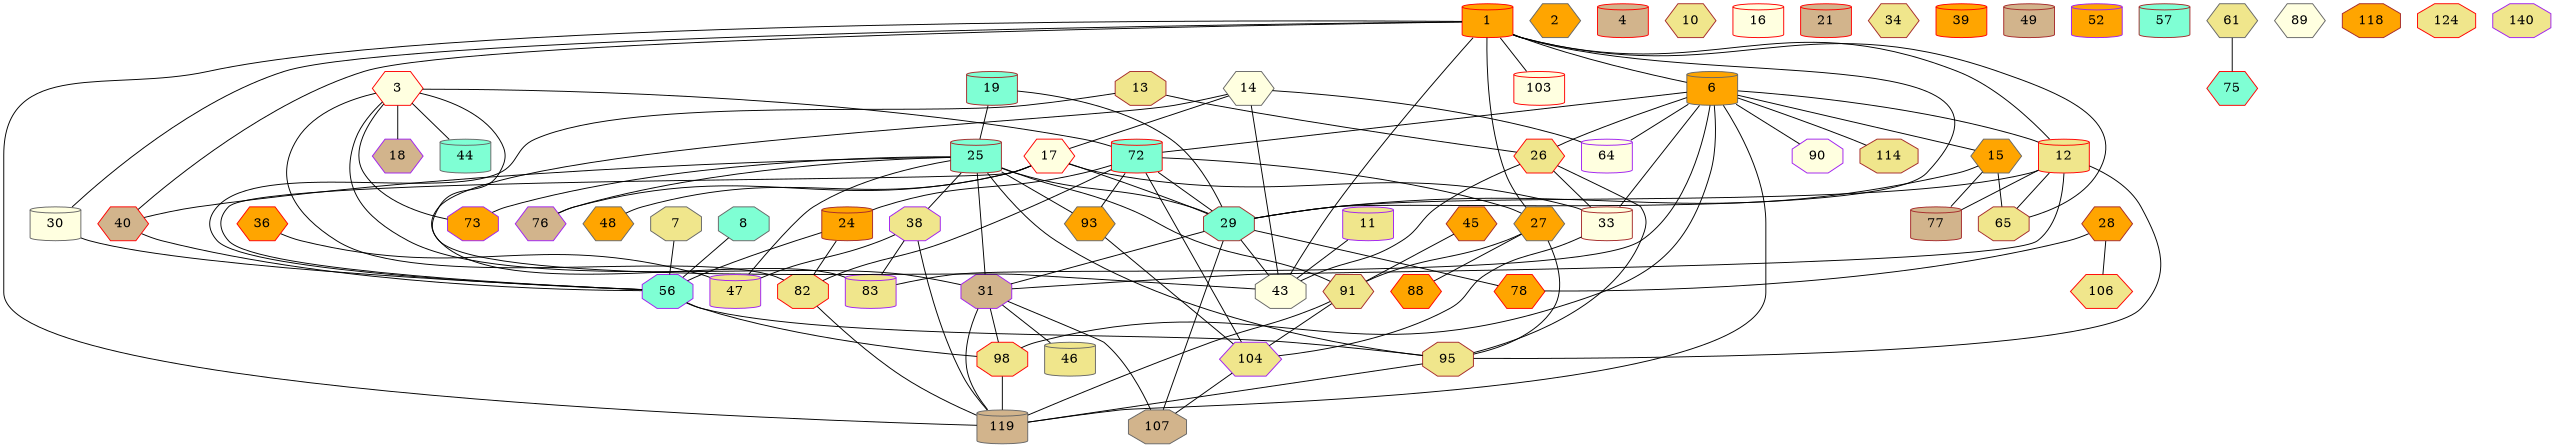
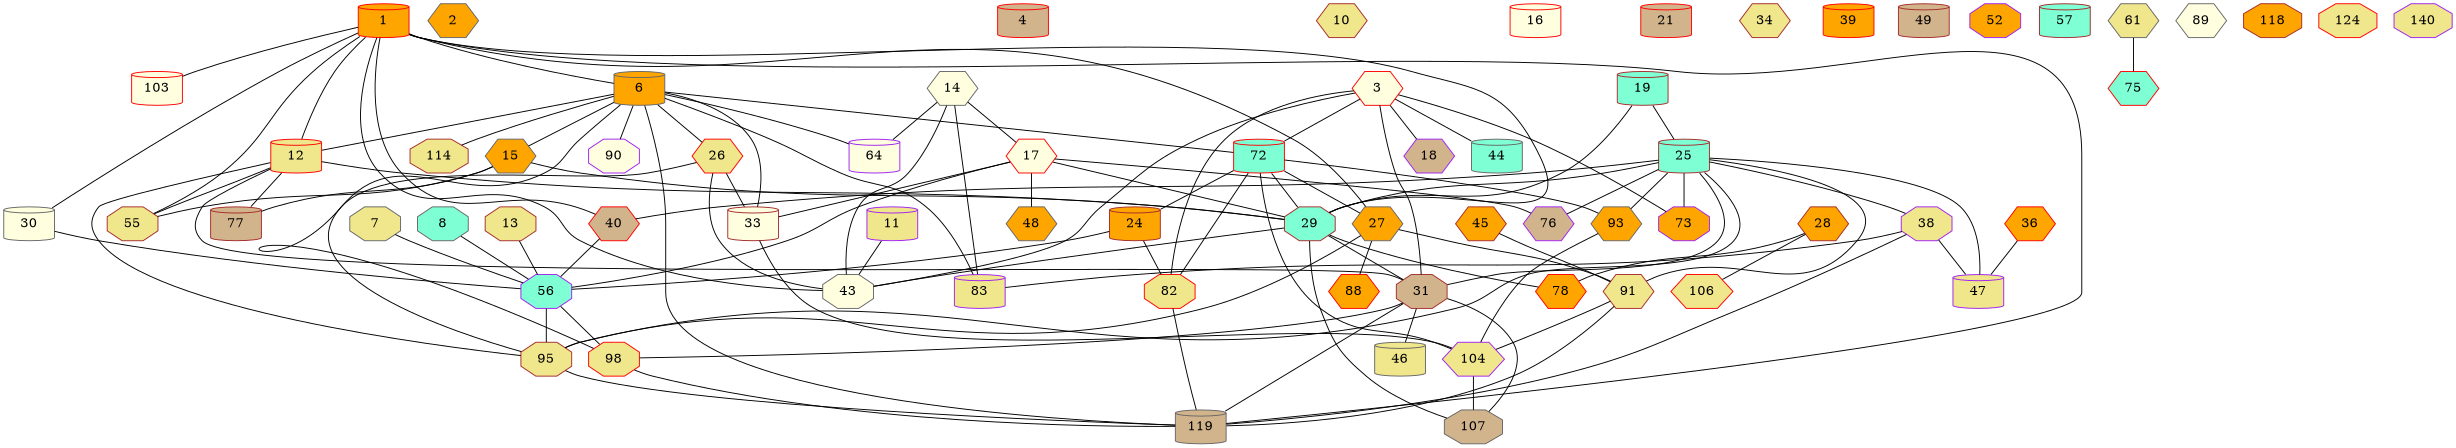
(2097, 21) -> (1995, 21)
(1332, 125) -> none
(2004, 224) -> (133, 224)
(986, 291) -> (1422, 291)
